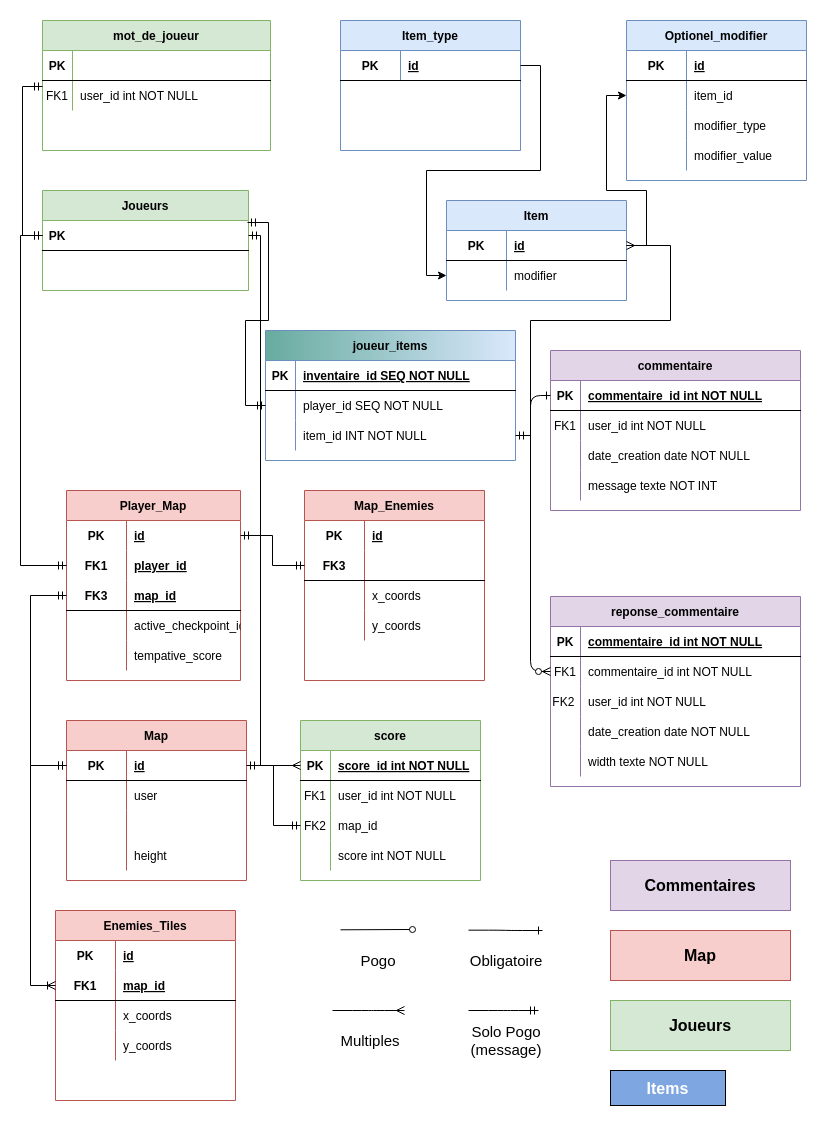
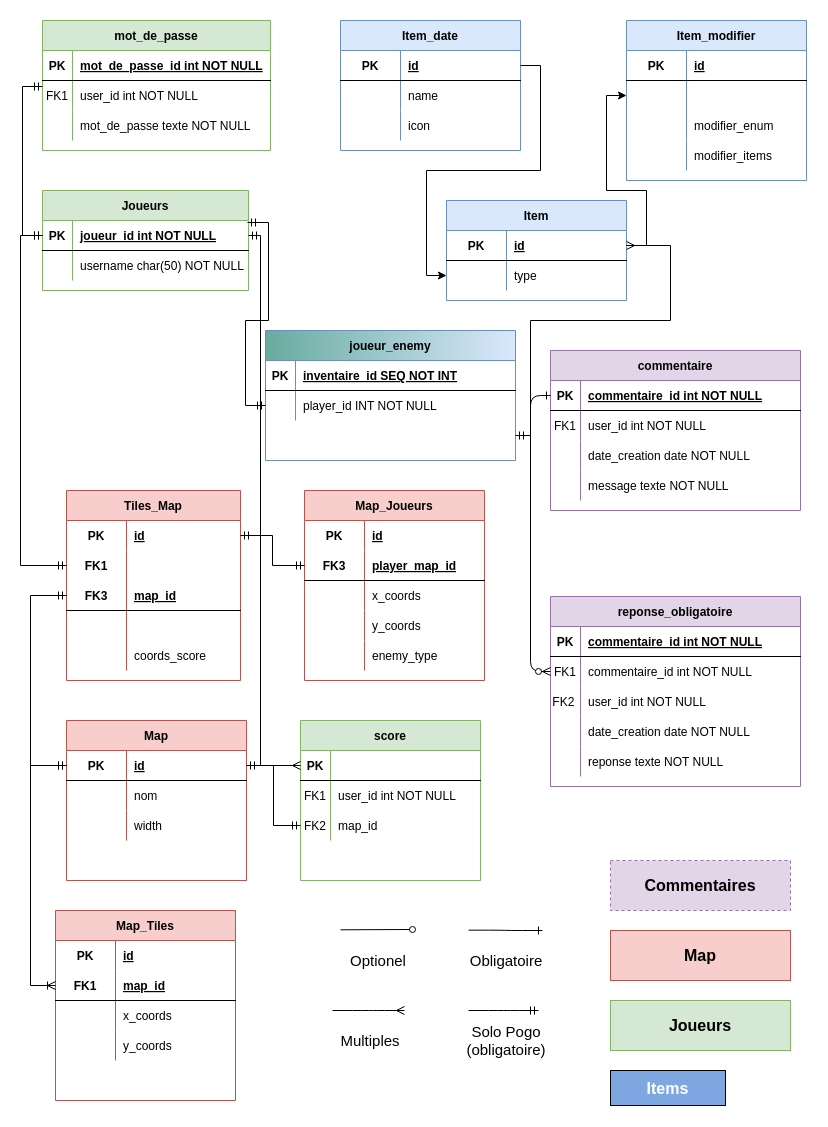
(156, 36) -> (156, 36)
(430, 36) -> (430, 36)
(716, 36) -> (716, 36)
none -> (172, 66)
none -> (461, 96)
(747, 96) -> none
none -> (172, 126)
none -> (461, 126)
(735, 126) -> (735, 126)
(736, 156) -> (736, 156)
none -> (161, 236)
none -> (161, 266)
(538, 276) -> (527, 276)
(390, 346) -> (390, 346)
(381, 376) -> (378, 376)
(369, 406) -> (369, 406)
(406, 436) -> none
(654, 486) -> (657, 486)
(153, 506) -> (153, 506)
(394, 506) -> (394, 506)
(184, 566) -> none
none -> (425, 566)
(675, 612) -> (675, 612)
(184, 626) -> none
(183, 656) -> (174, 656)
none -> (425, 656)
(649, 762) -> (657, 762)
(406, 766) -> none
(147, 796) -> (144, 796)
none -> (187, 826)
(187, 856) -> none
(406, 856) -> none
(701, 886) -> (701, 886)
(145, 926) -> (145, 926)
(379, 961) -> (379, 961)
(507, 1041) -> (507, 1041)
